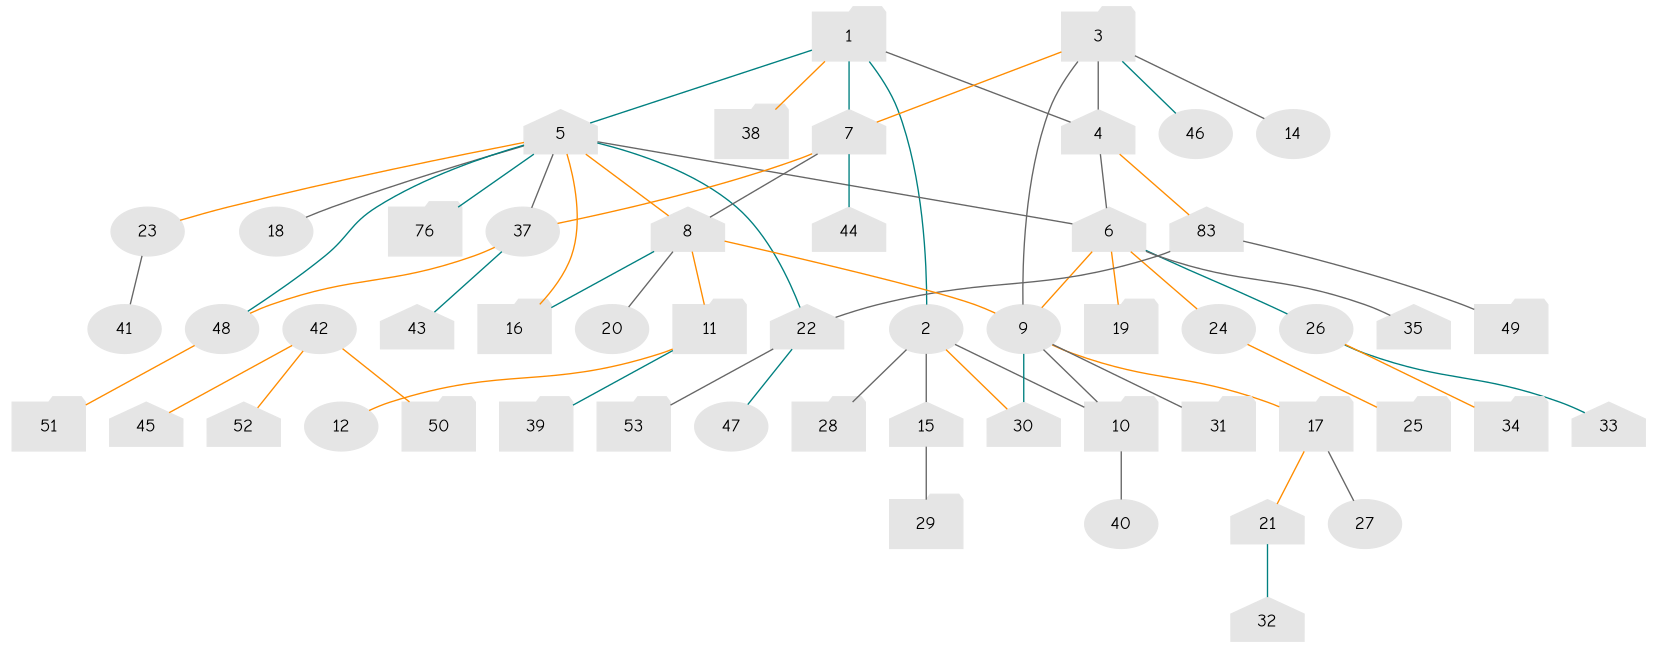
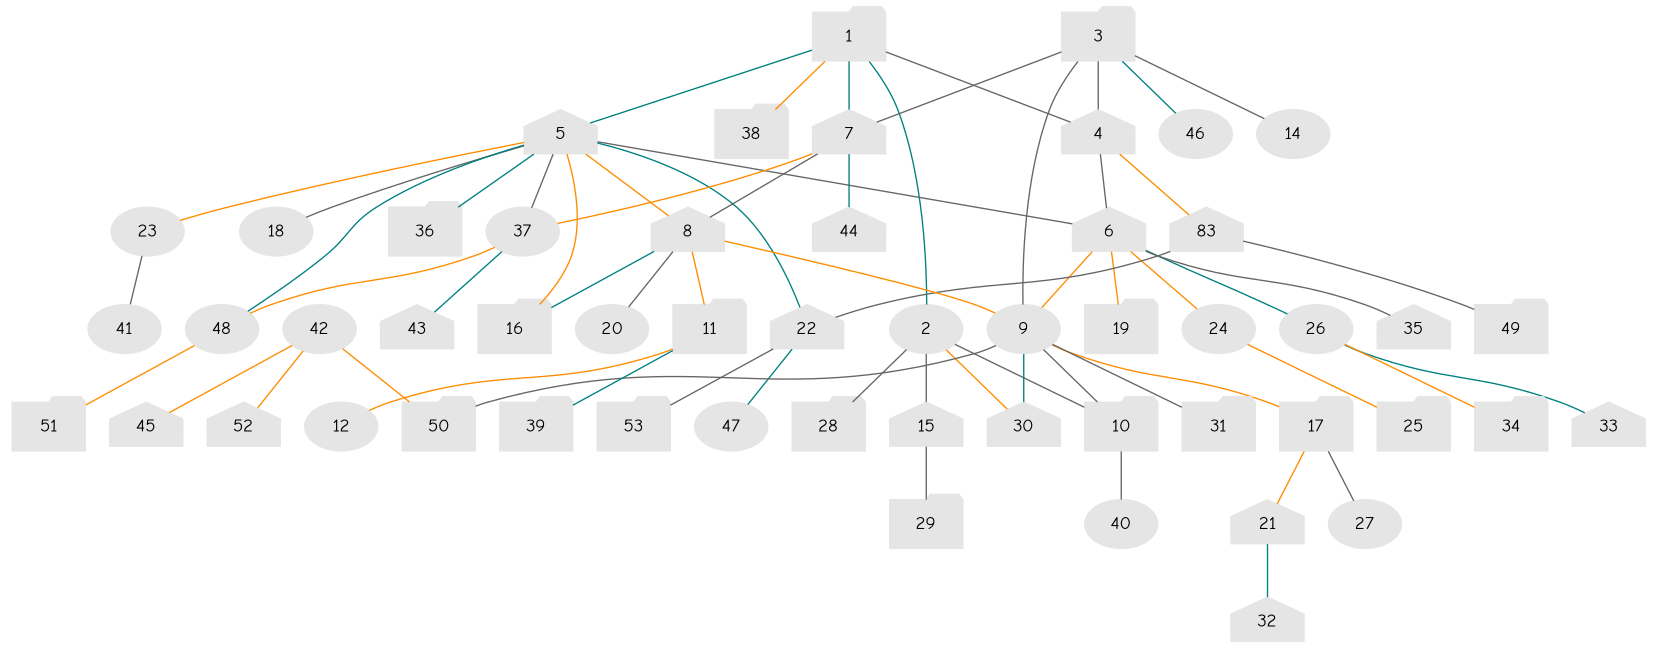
(960, 91) -> (960, 91)
(425, 232) -> (425, 232)
none -> (749, 378)
